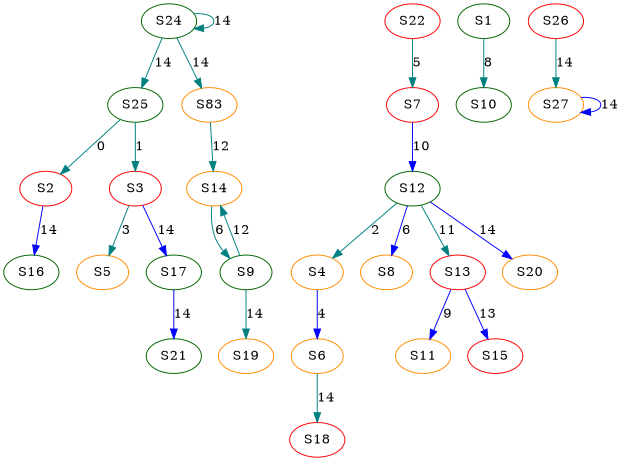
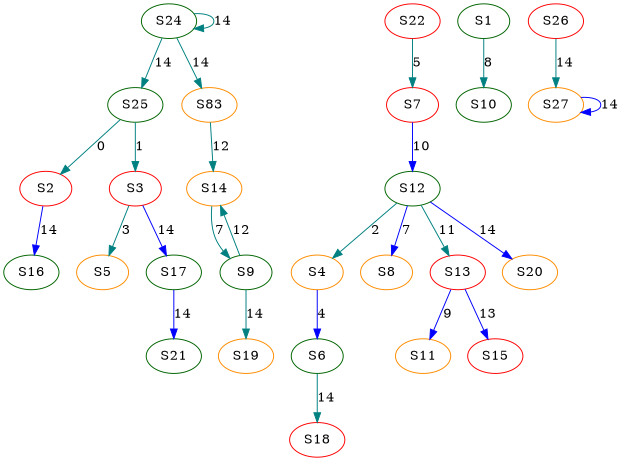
(220, 231) -> (220, 231)
(407, 231) -> (407, 231)
(317, 356) -> (317, 356)
